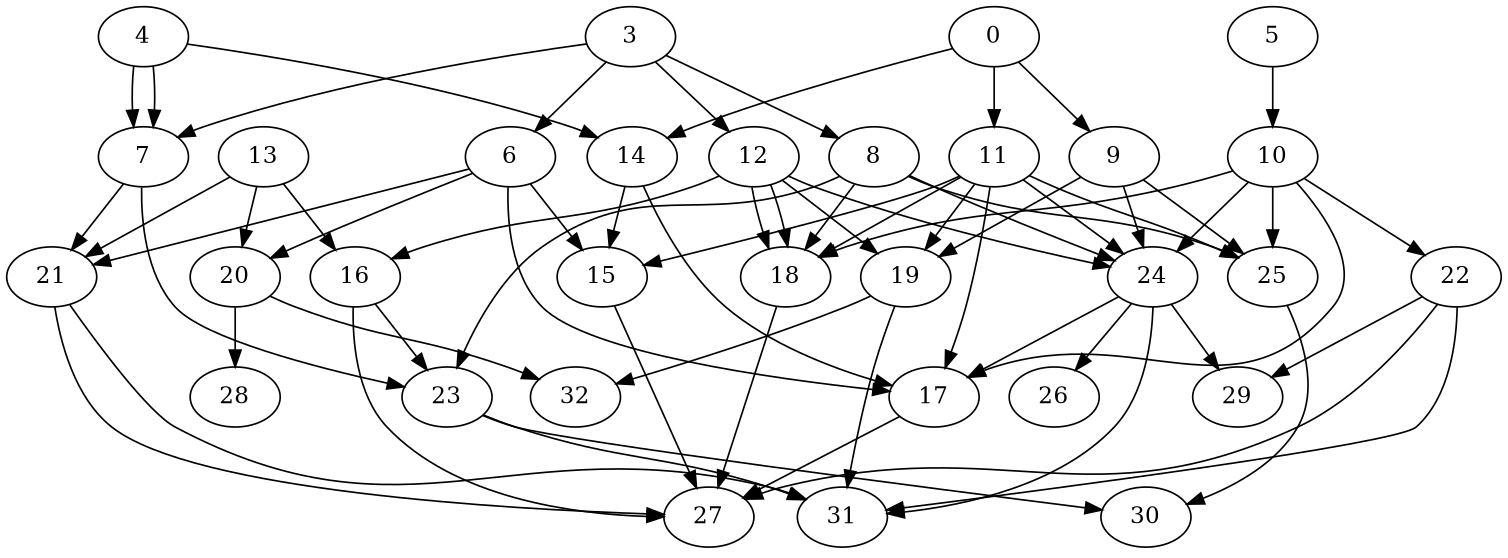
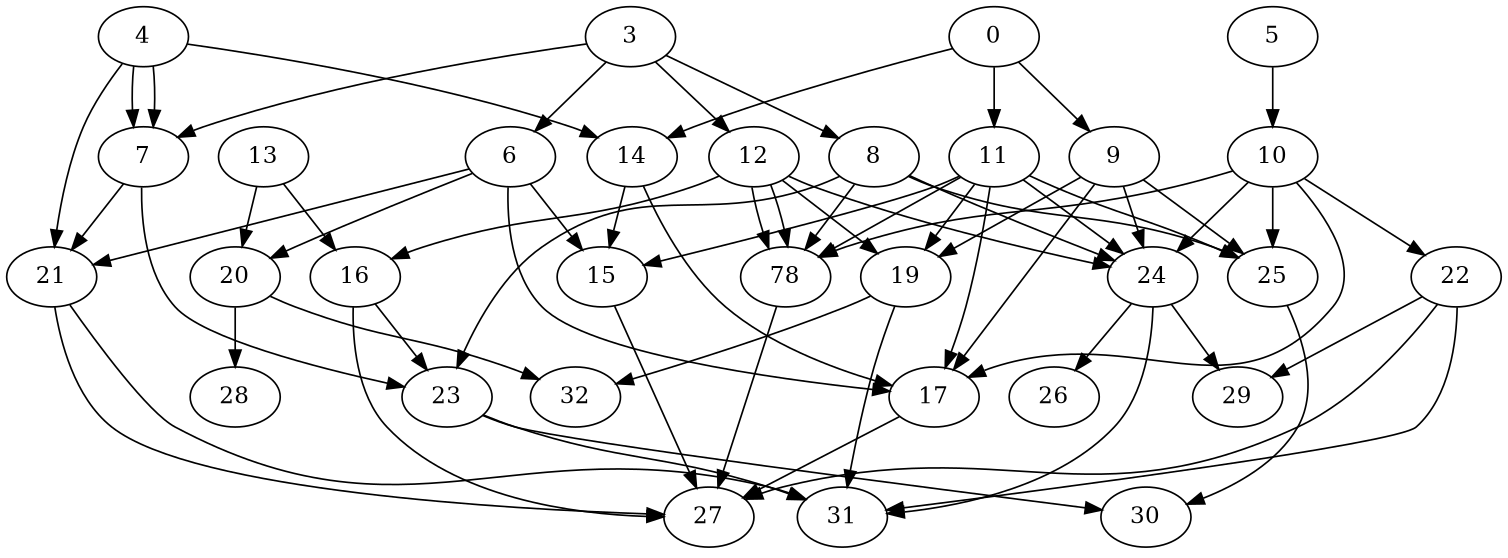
(165, 213) -> (78, 142)
(786, 277) -> (786, 277)
(1051, 333) -> (1029, 270)
